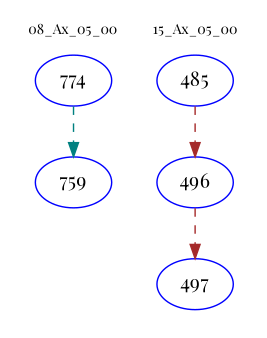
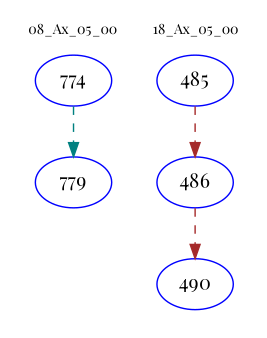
(196, 30) -> (196, 30)
(74, 182) -> (74, 182)
(195, 182) -> (195, 182)
(195, 284) -> (195, 284)
